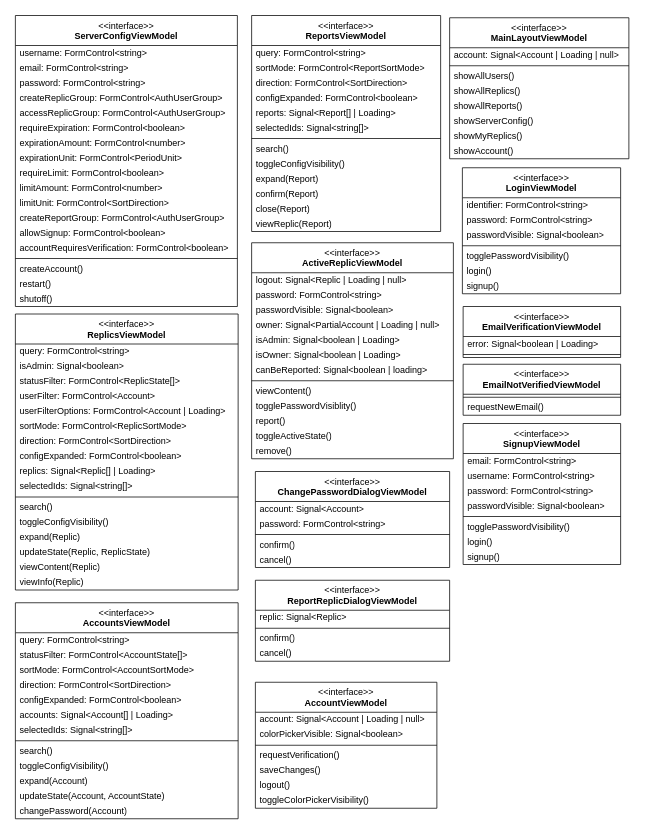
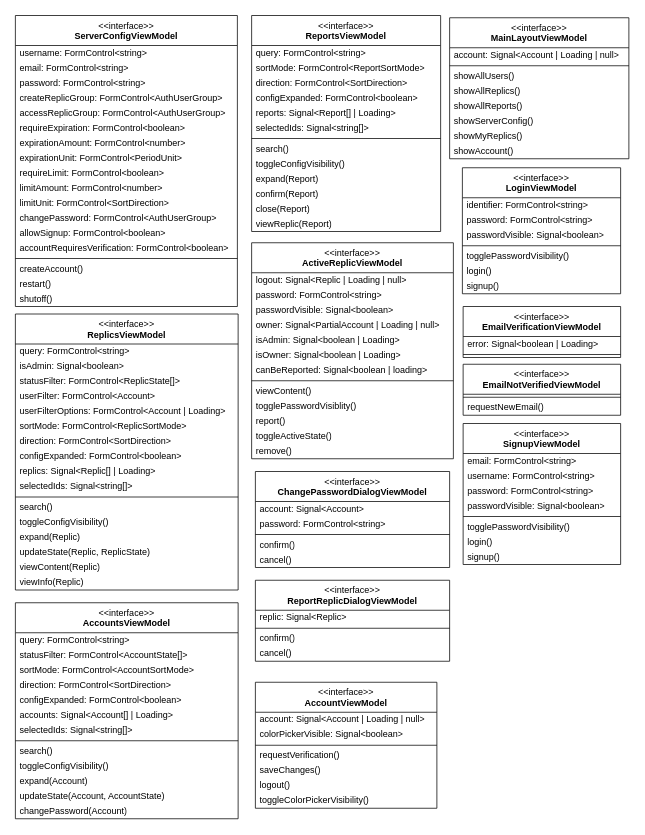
(127, 218) -> (122, 218)
